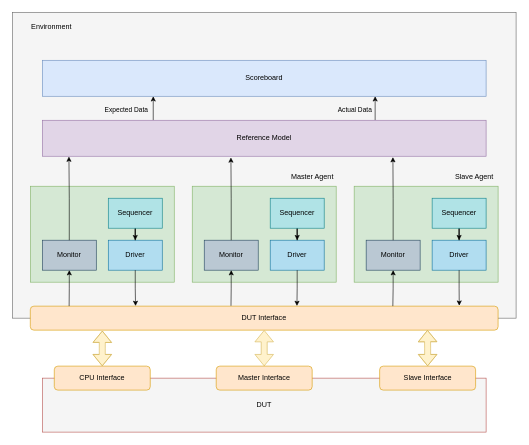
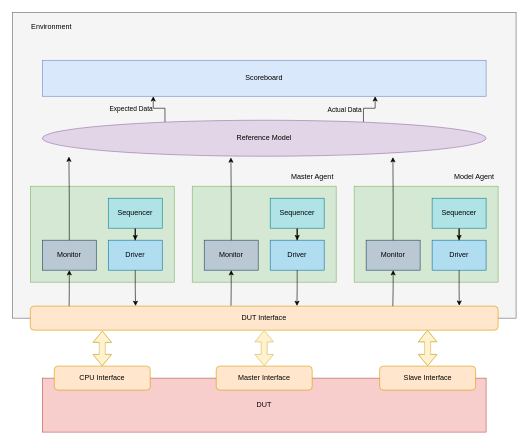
(264, 138) -> (264, 138)
(475, 177) -> (475, 177)
(264, 405) -> (264, 405)
